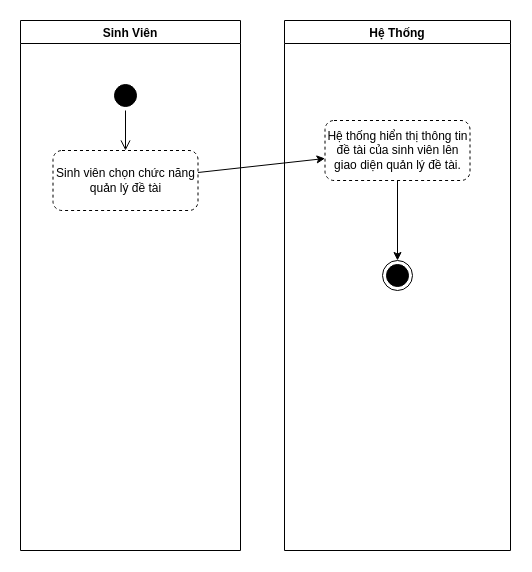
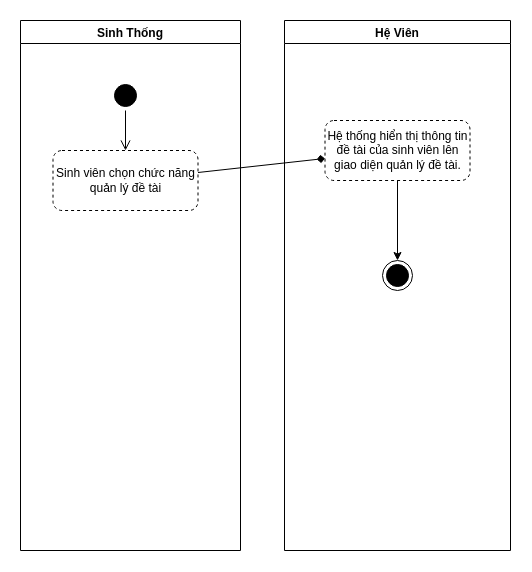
(130, 33) -> (130, 33)
(397, 33) -> (397, 33)
(317, 159) -> (316, 159)
